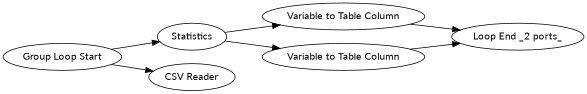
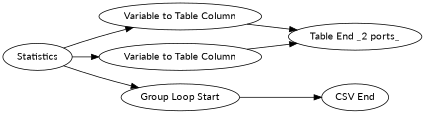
(518, 37) -> (355, 37)
(132, 46) -> (97, 77)
(192, 77) -> (355, 97)
